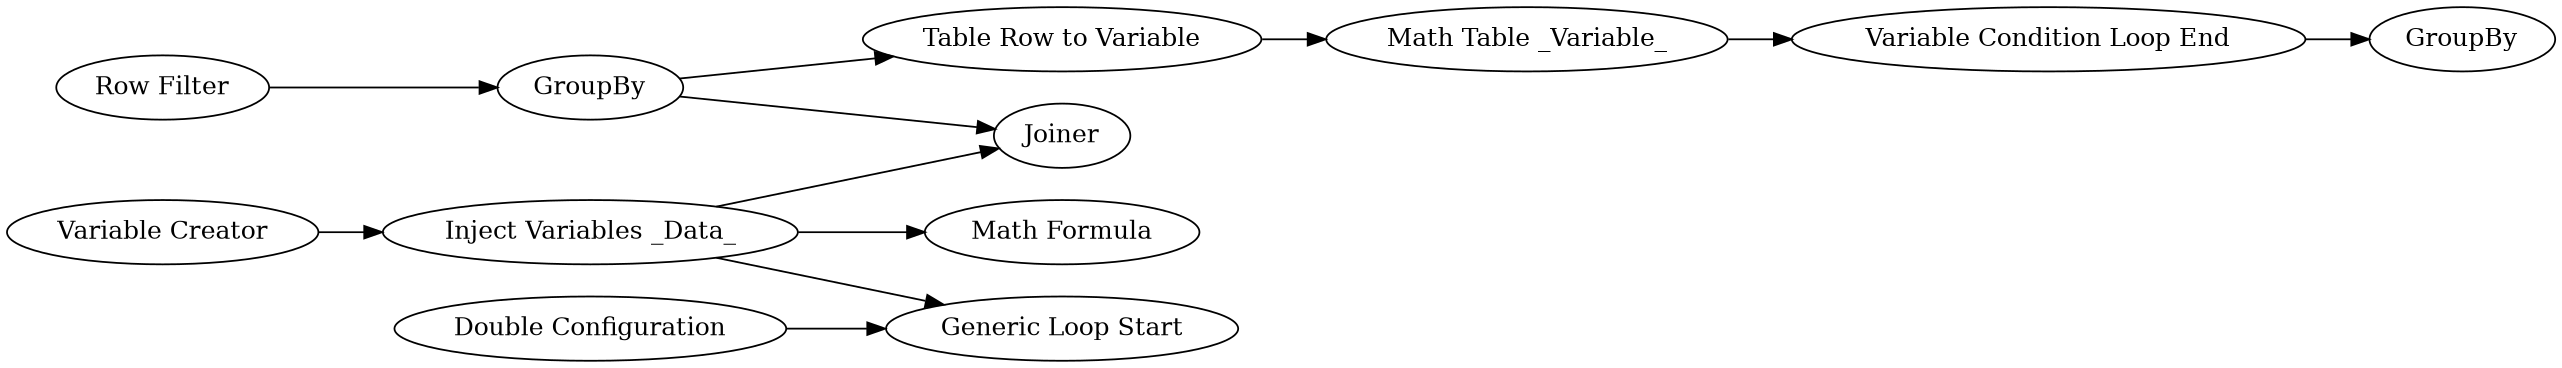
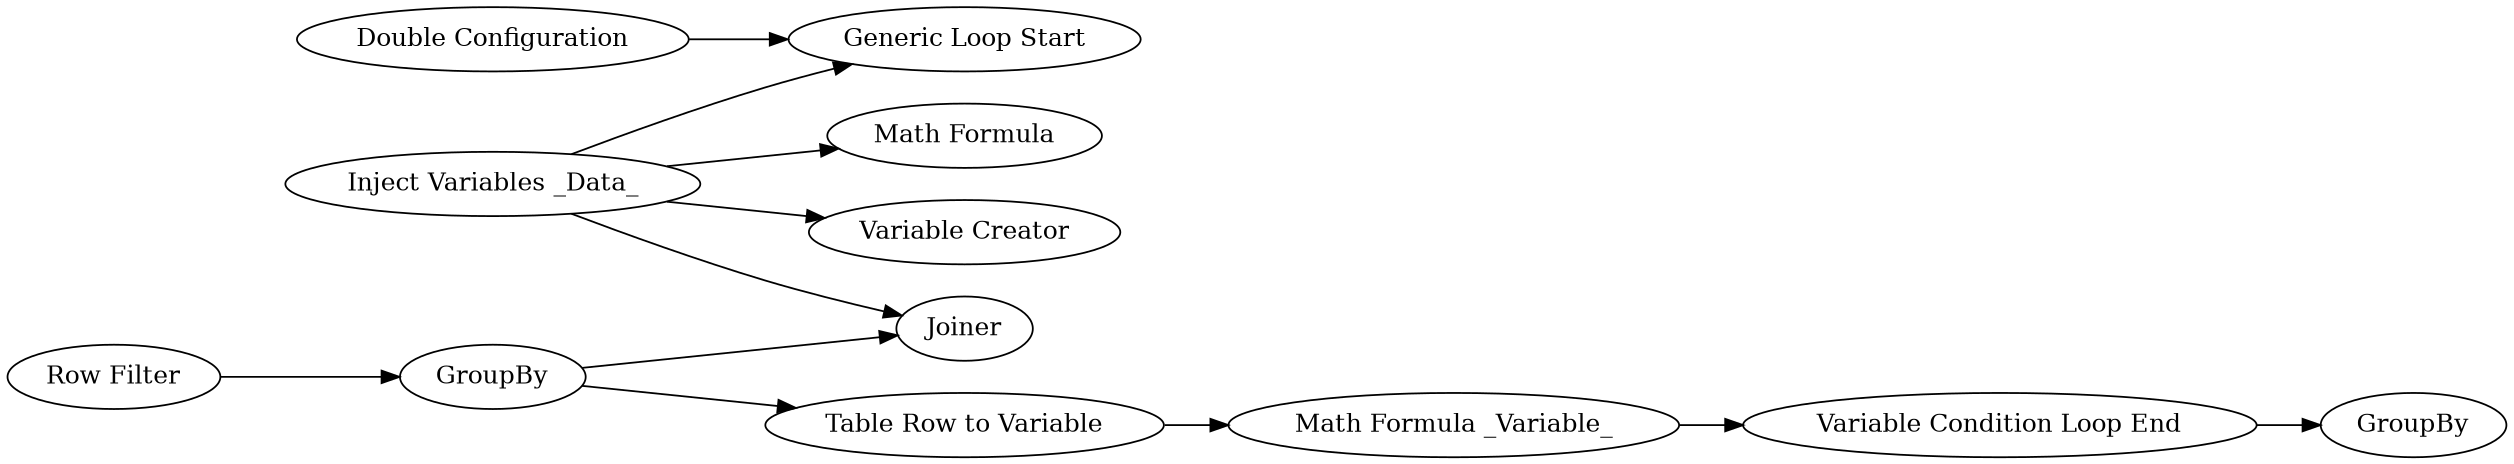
(1527, 39) -> (1454, 425)
(341, 232) -> (737, 209)
